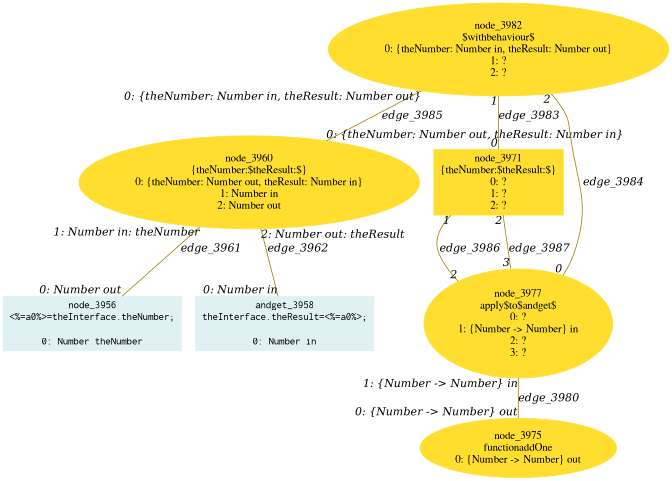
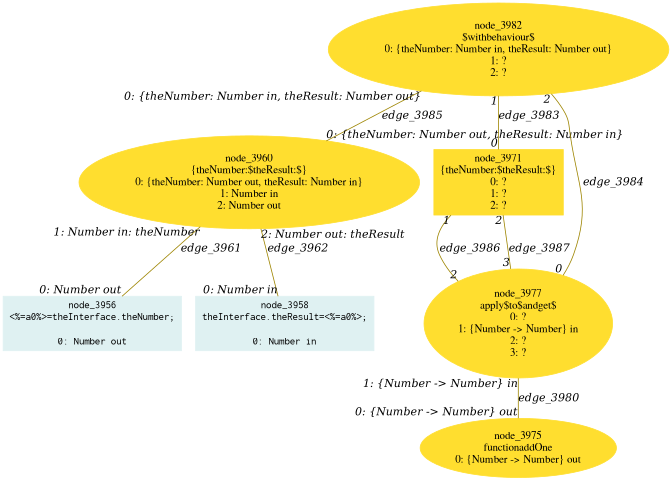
(92, 323) -> (92, 323)
(285, 323) -> (285, 323)
